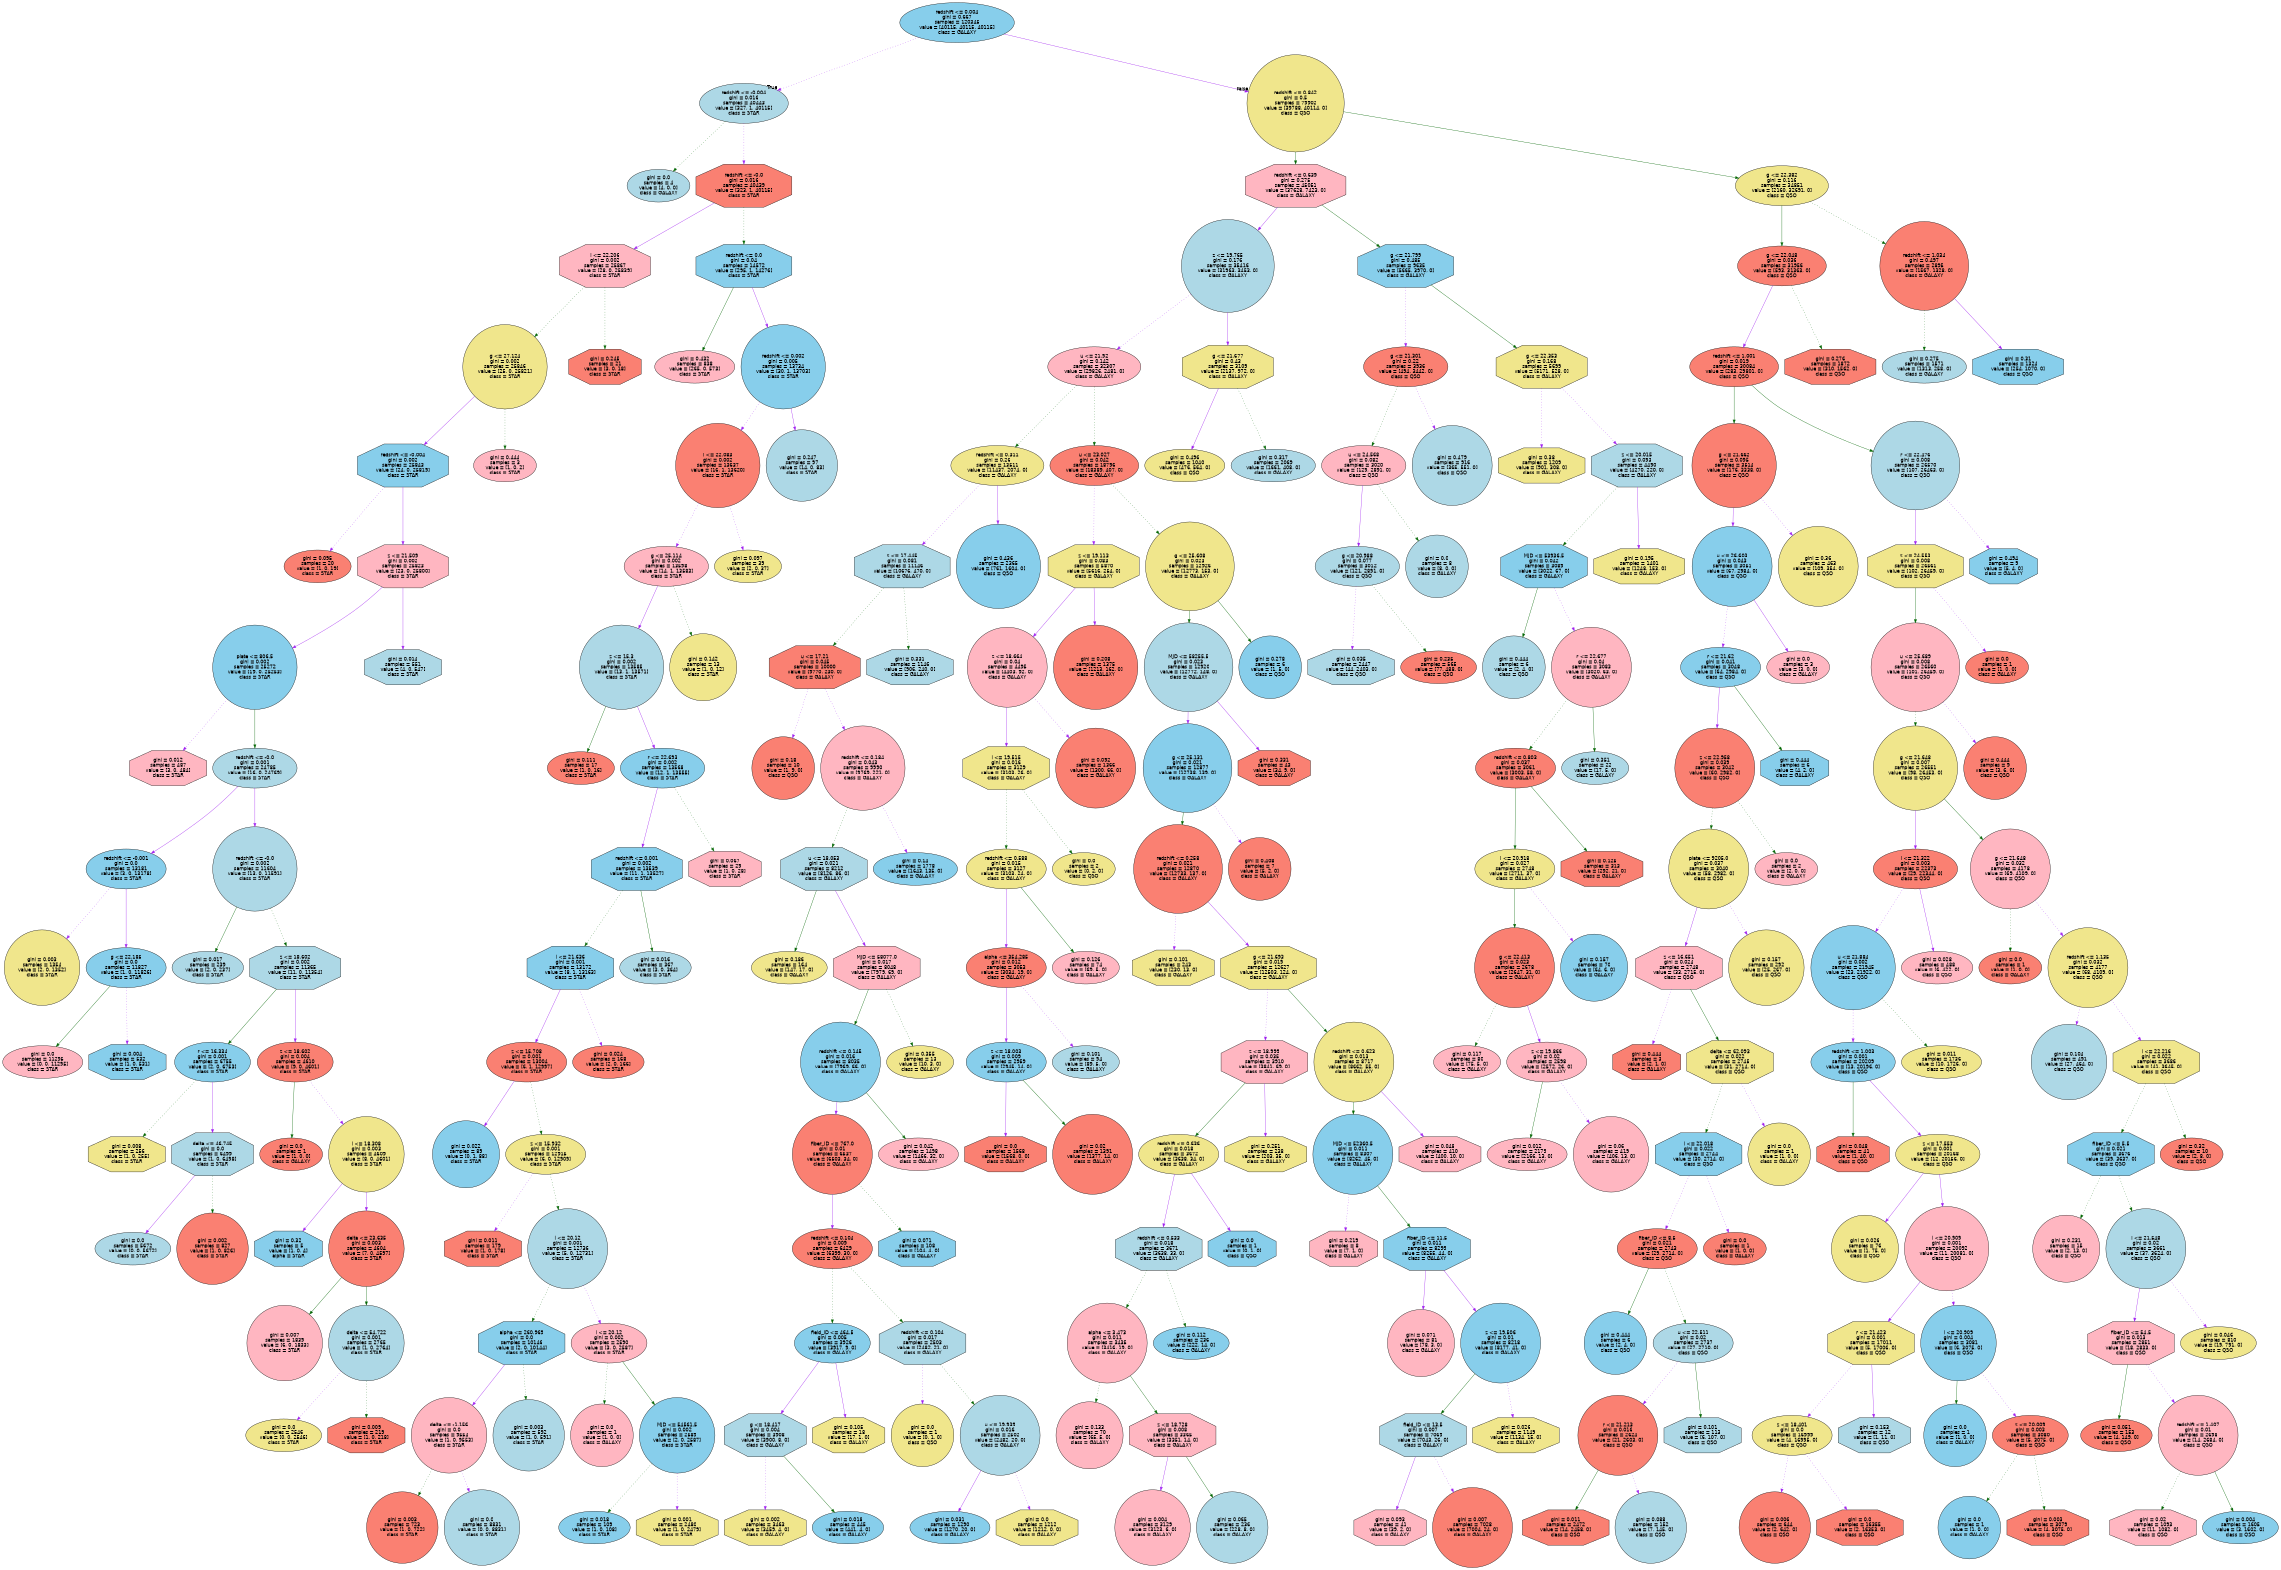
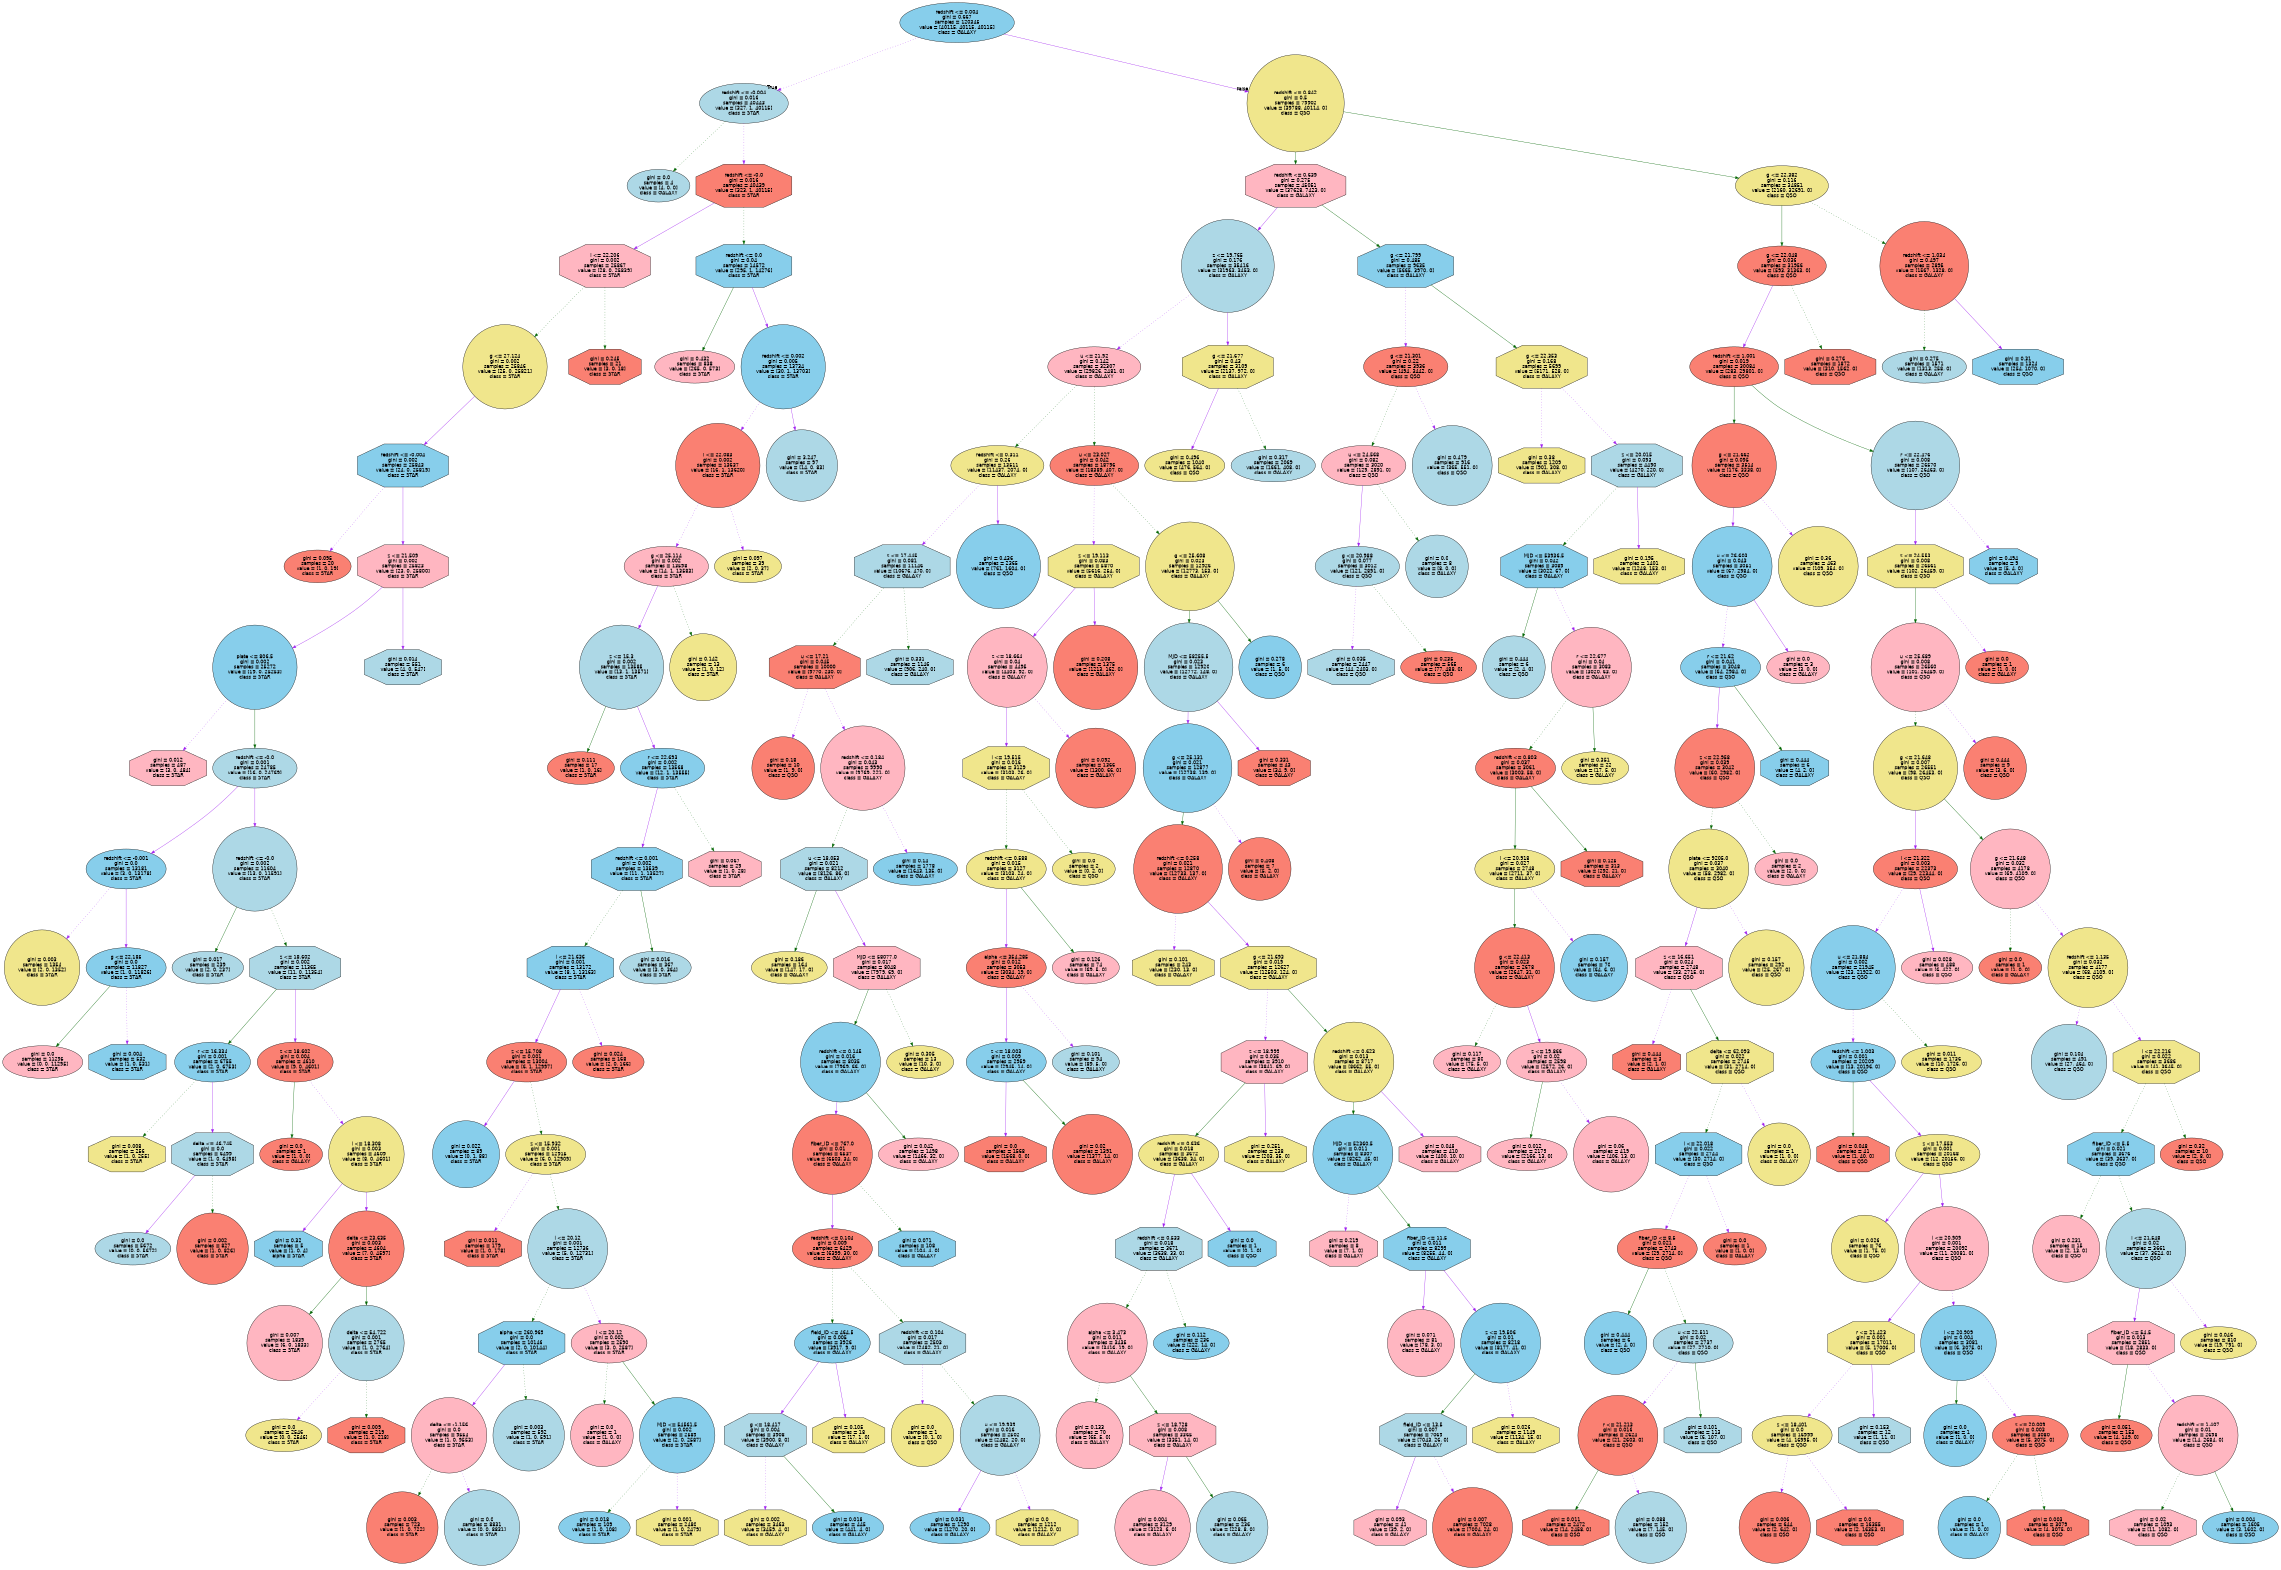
(505, 465) -> none
(802, 465) -> (802, 465)
(1595, 768) -> (1595, 768)
(920, 1062) -> (920, 1062)
